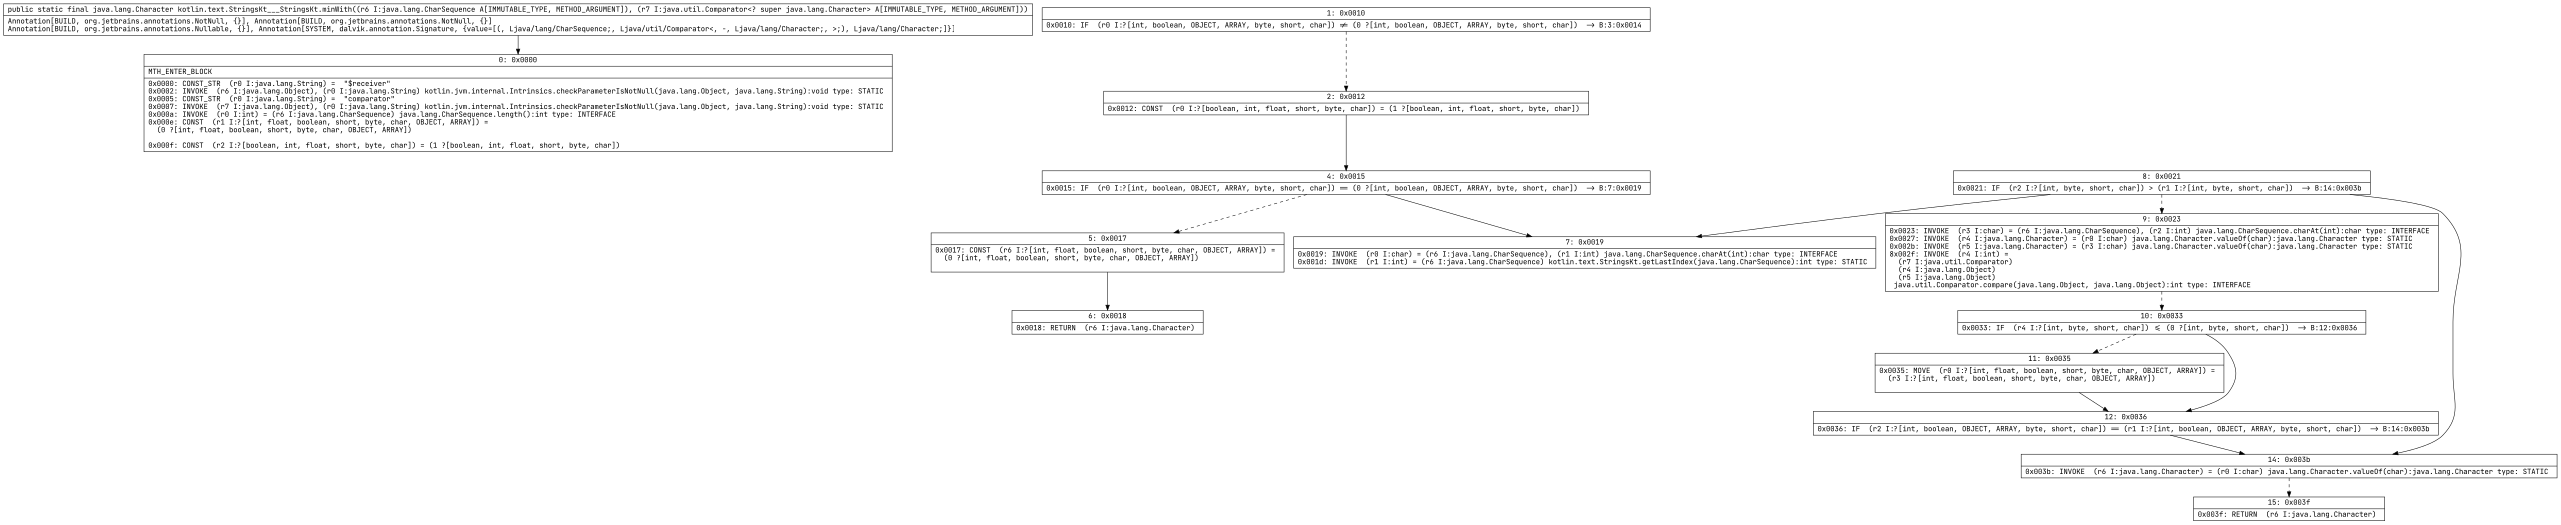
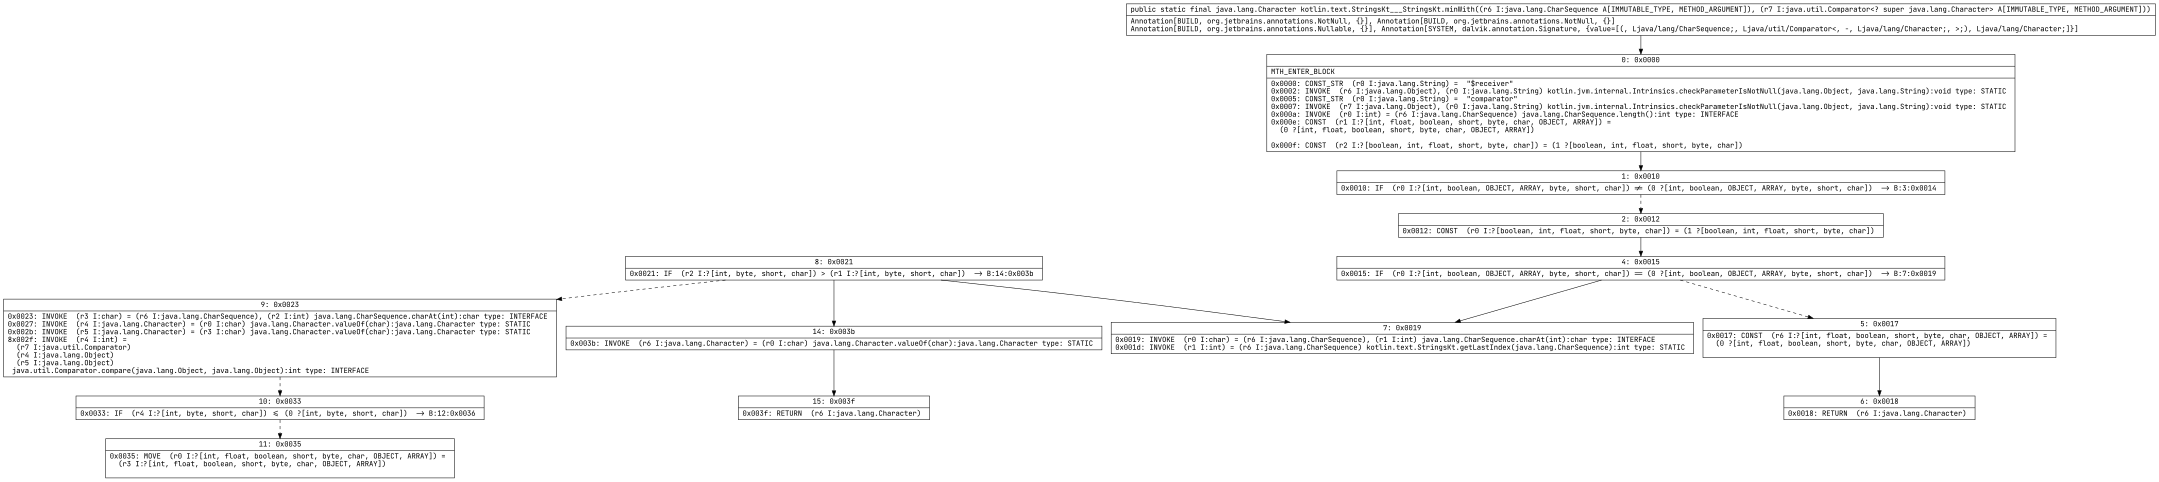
none -> (1641, 159)
(2126, 423) -> none
(2289, 485) -> (834, 370)
